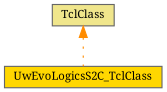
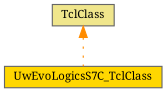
(83, 77) -> (83, 77)
